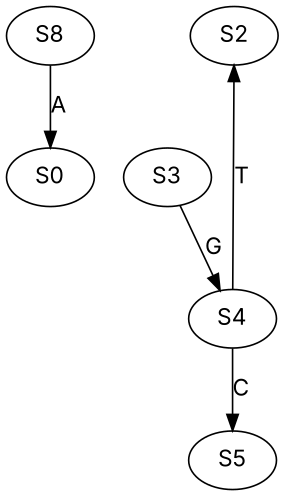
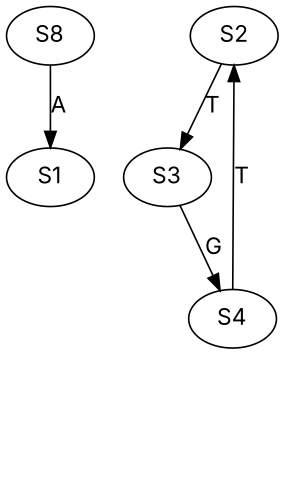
none -> (204, 99)
(50, 177) -> (50, 177)
(233, 460) -> none
